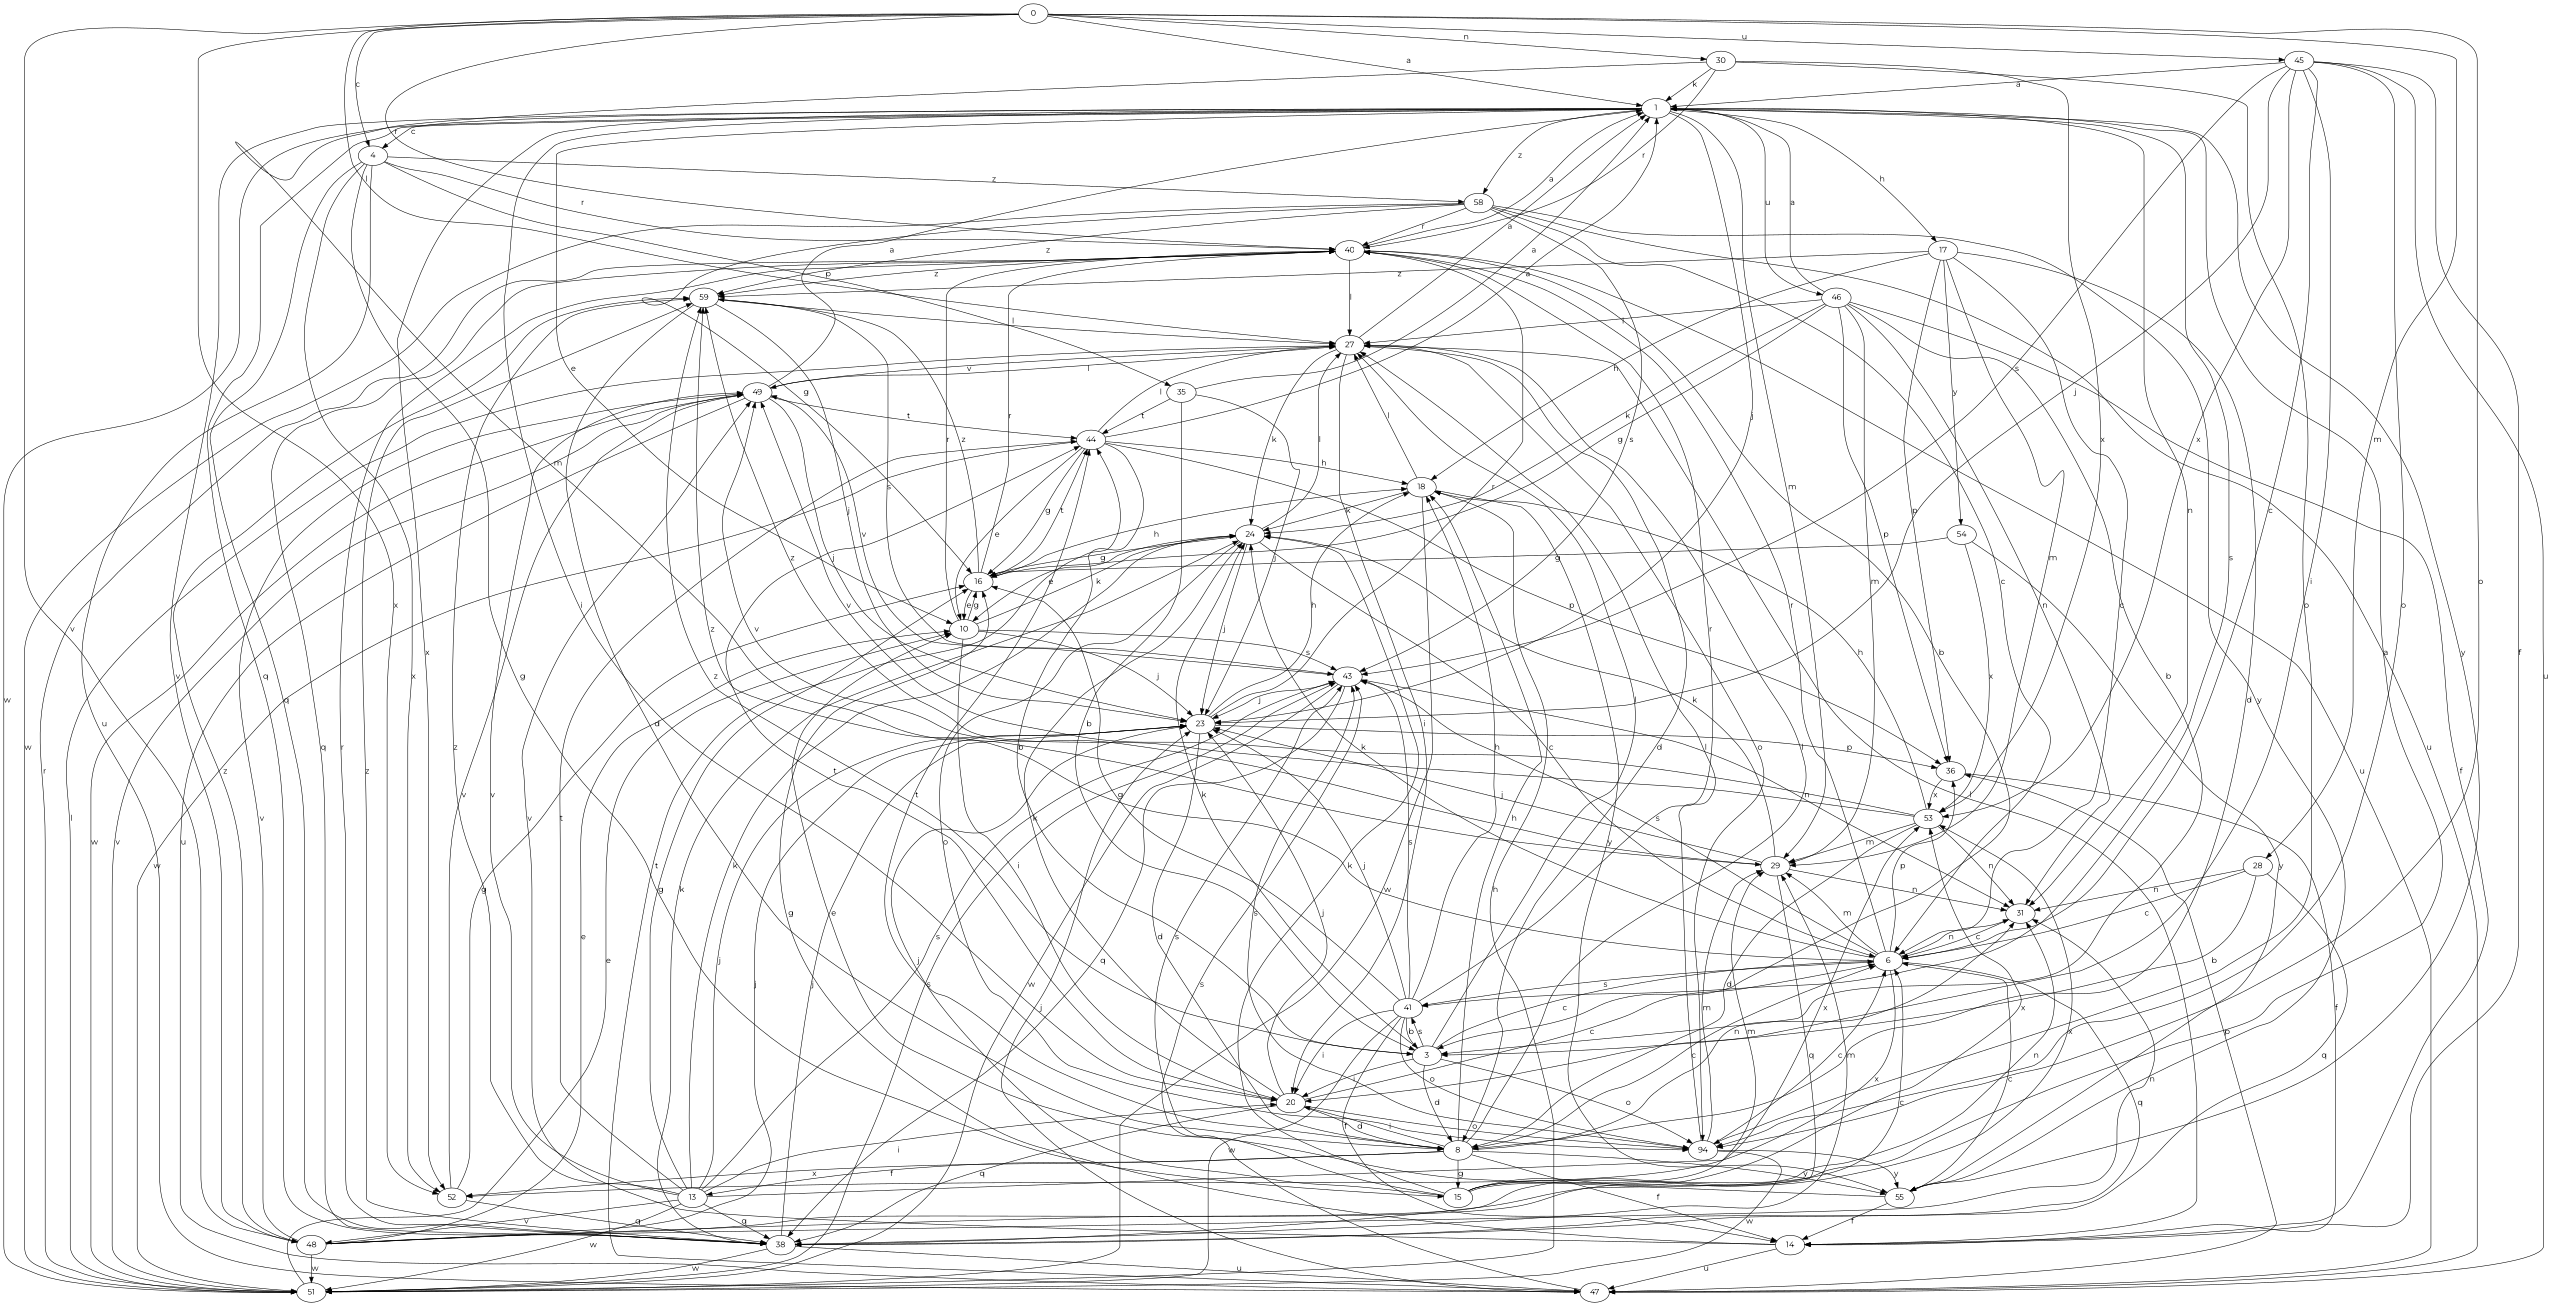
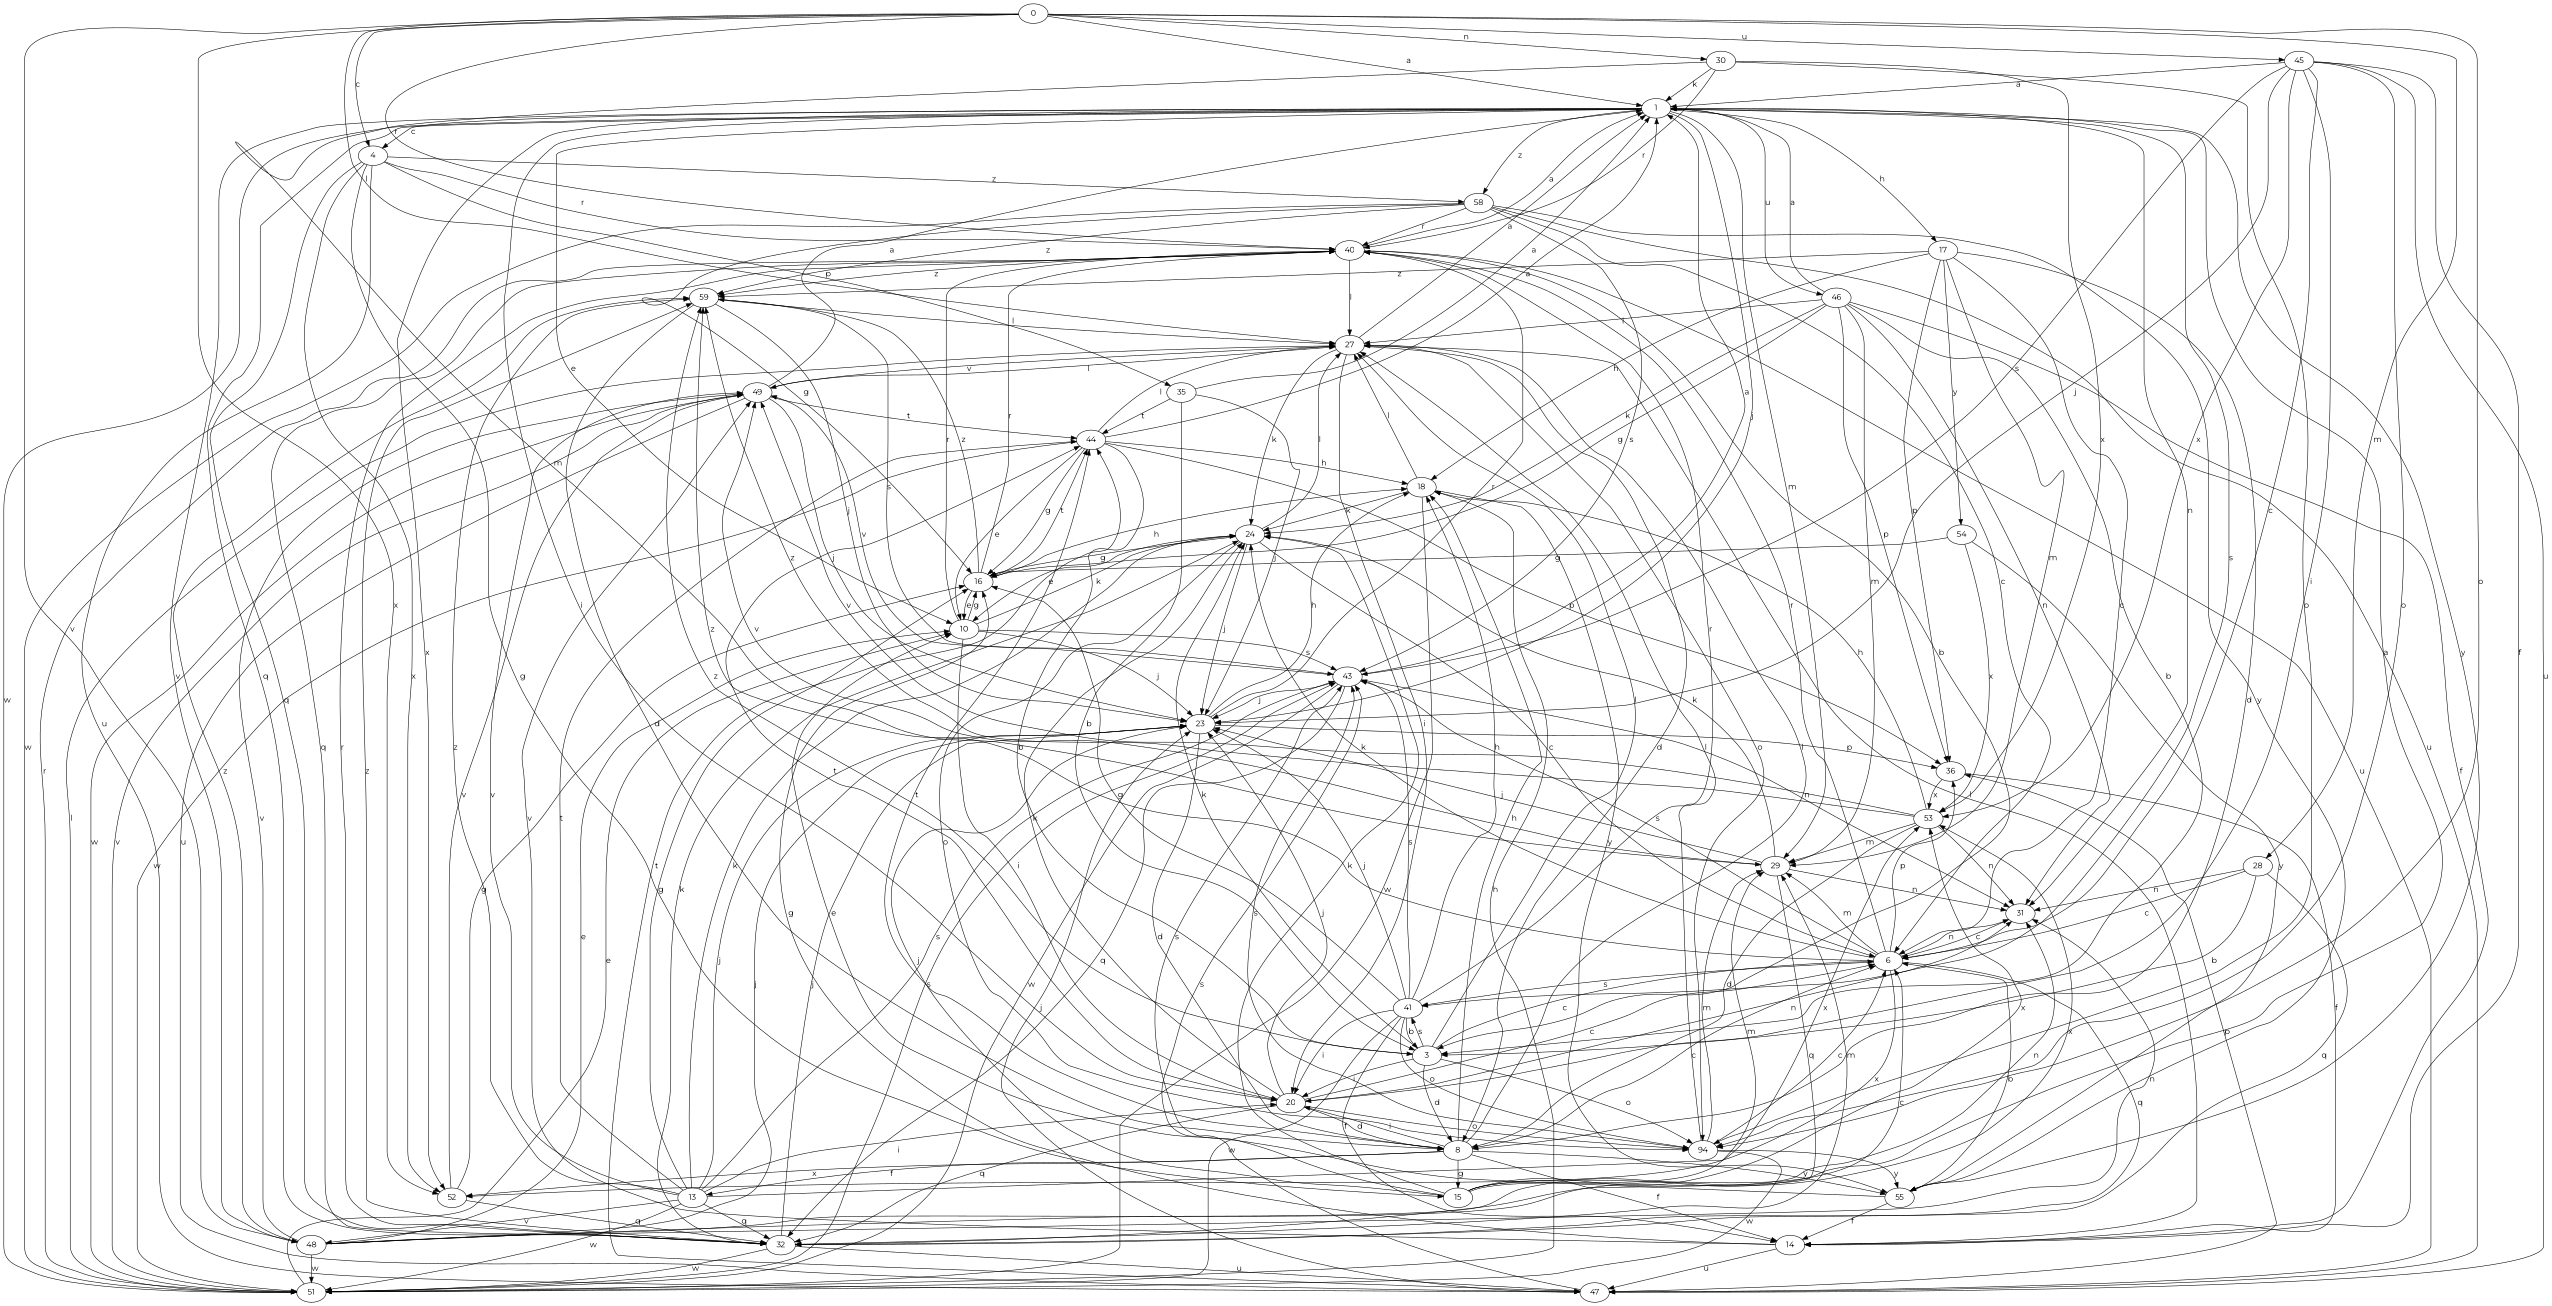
none -> (1707, 490)
(1724, 1035) -> (1661, 1030)
(2010, 1079) -> (2010, 1079)
(781, 1245) -> (781, 1245)
